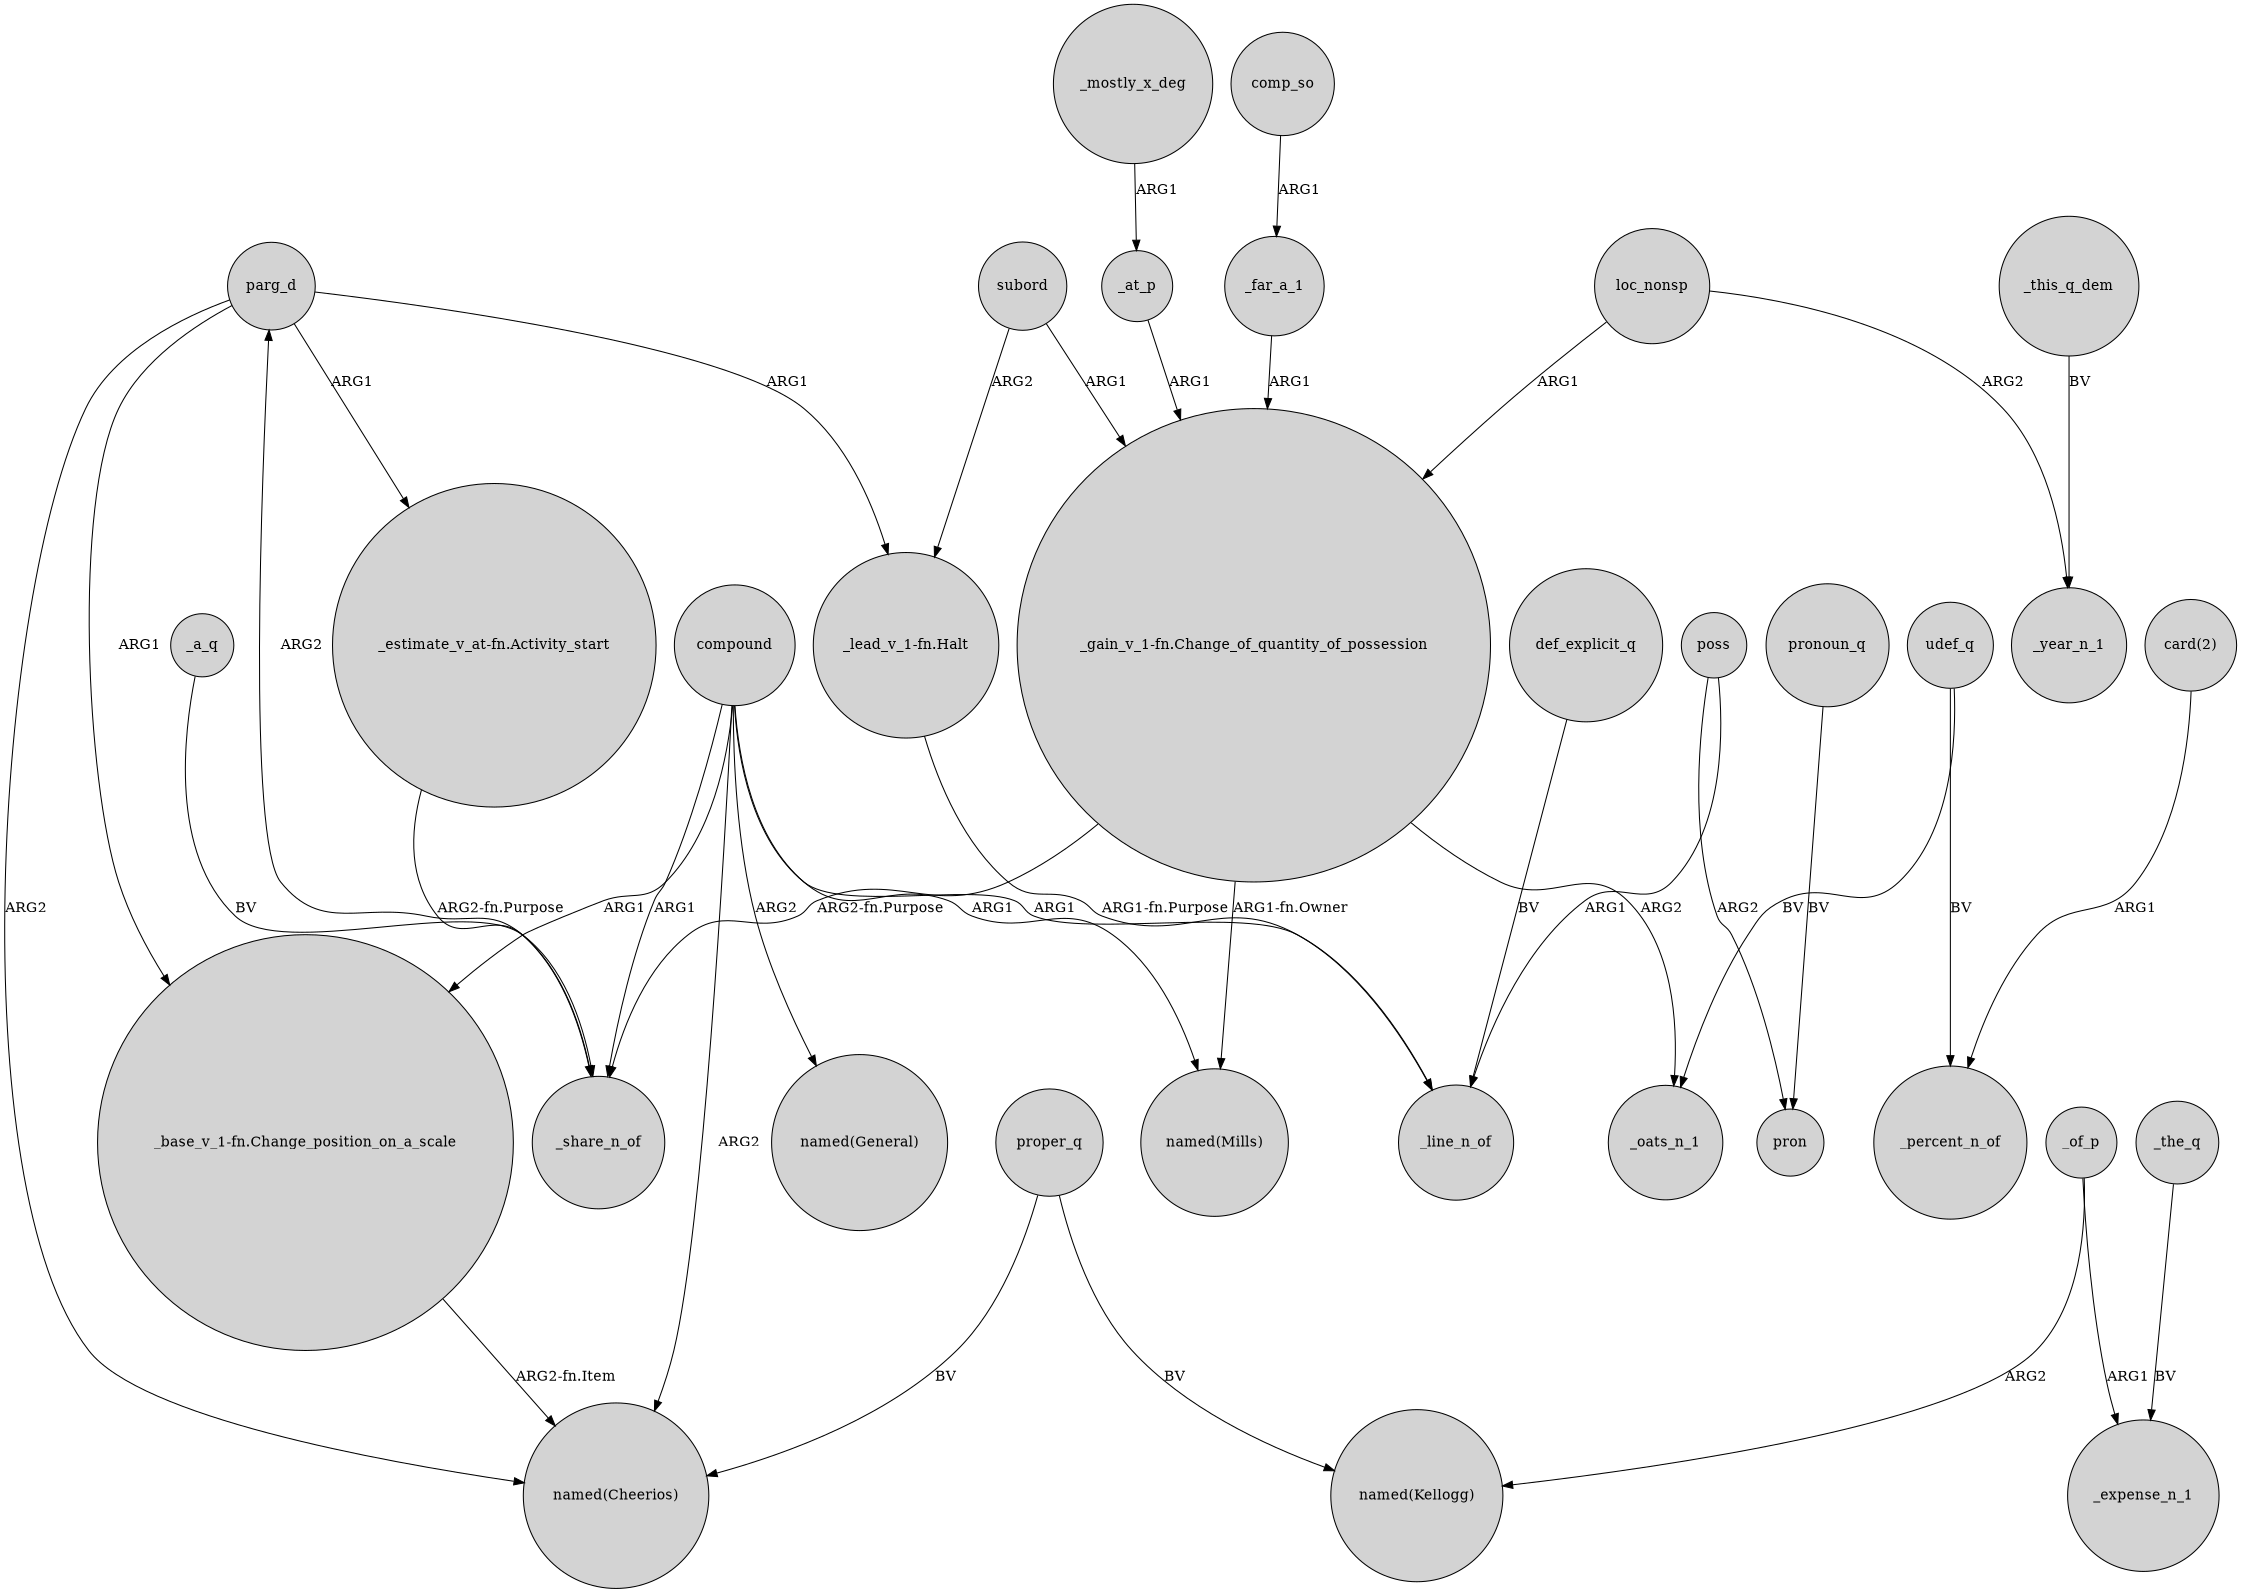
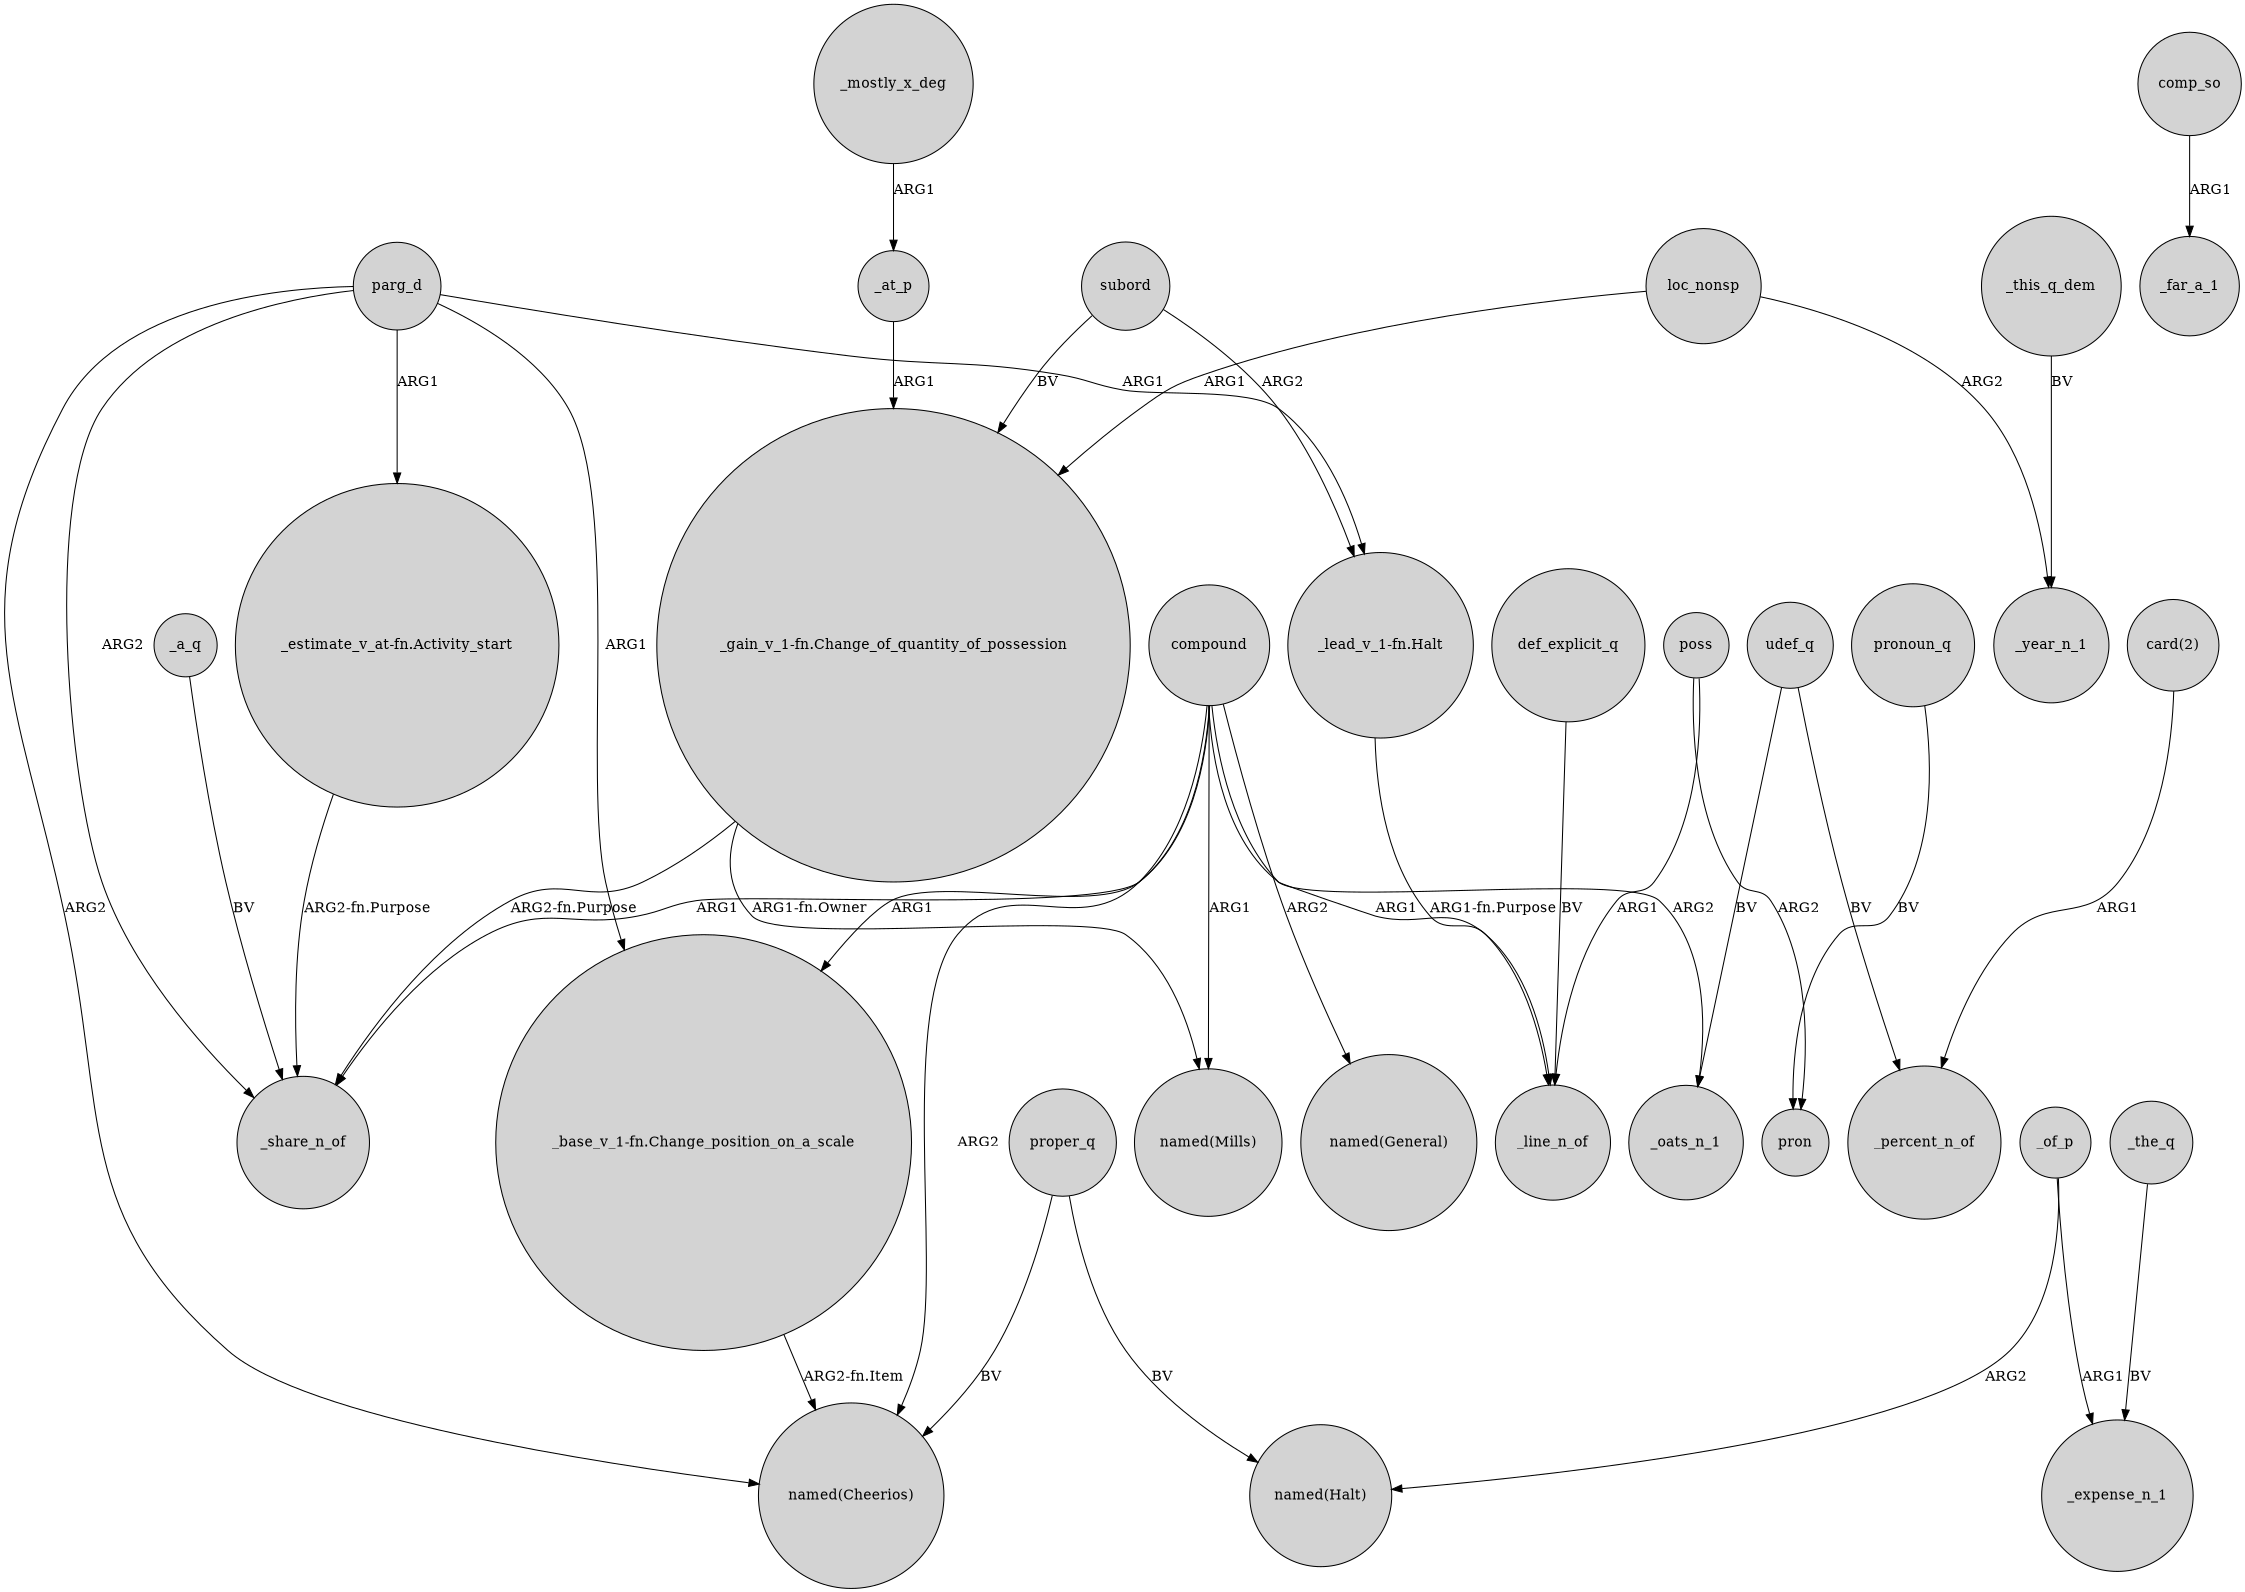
(1270, 367) -> none
(1107, 382) -> (1048, 382)
(266, 820) -> (67, 629)
(1594, 884) -> (1465, 890)
(1417, 1496) -> (1321, 1496)
